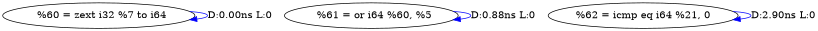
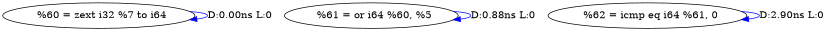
(643, 16) -> (647, 16)
